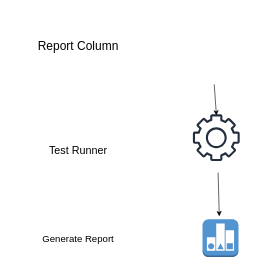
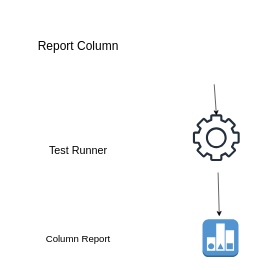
(78, 239) -> (78, 239)
